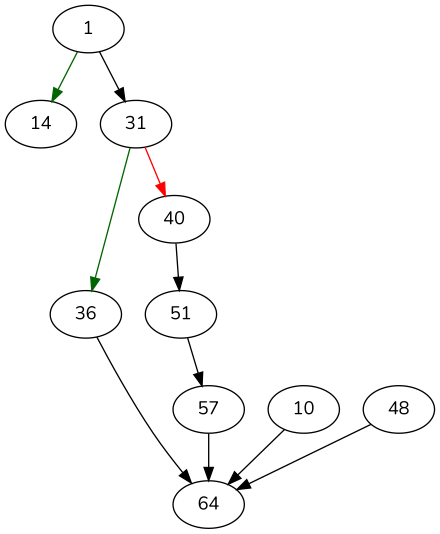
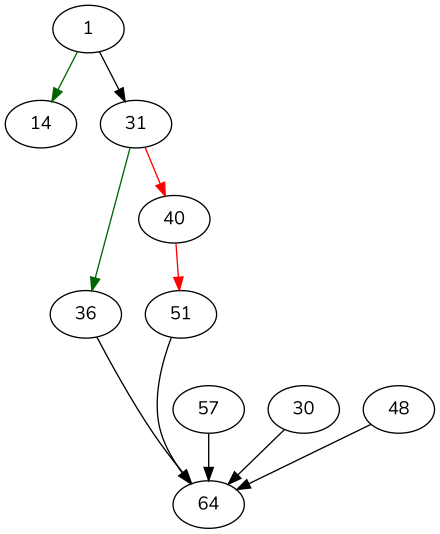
(177, 260) -> (177, 260)
(193, 356) -> (157, 407)
(304, 409) -> (304, 409)
